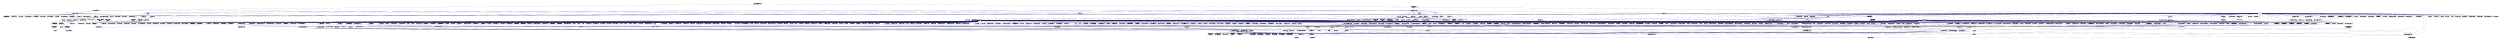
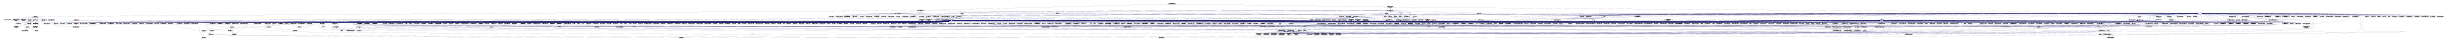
(2306, 24) -> none
